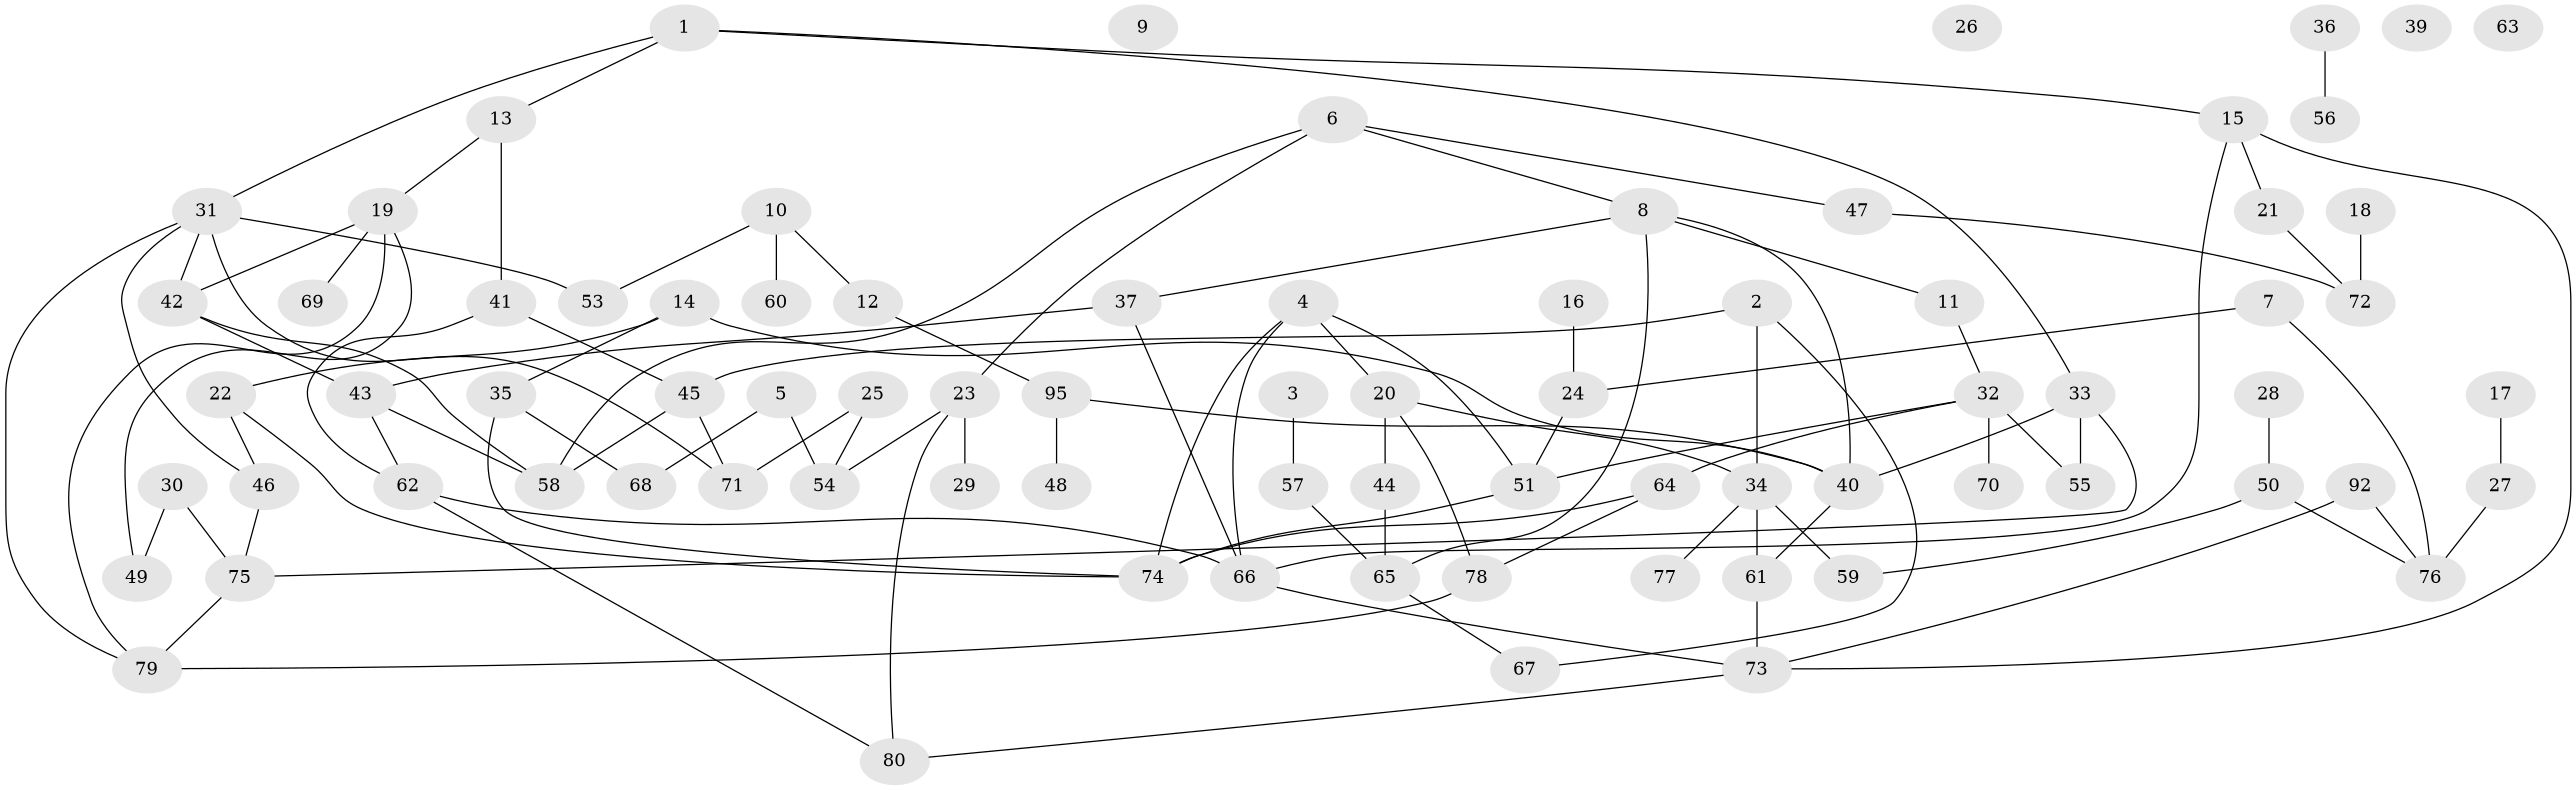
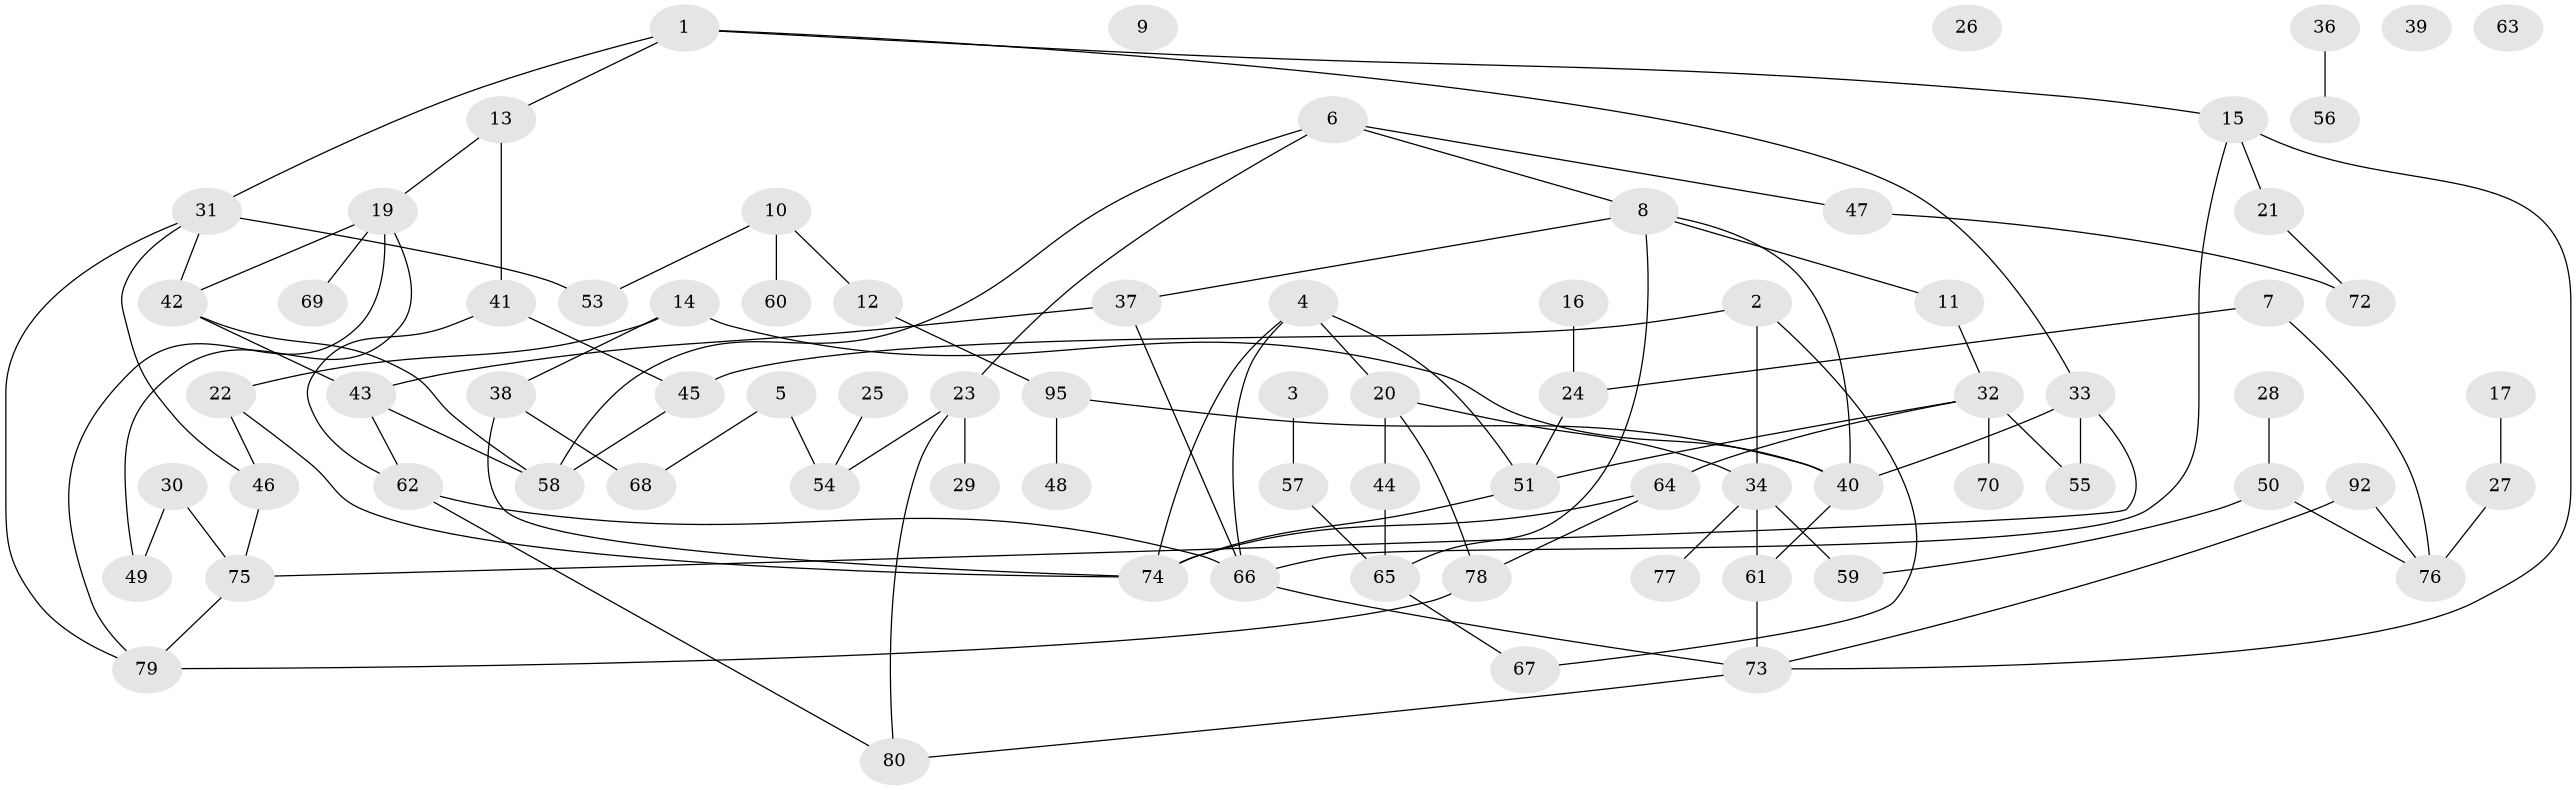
(2361, 211) -> none
(501, 395) -> (501, 395)
(733, 487) -> none
